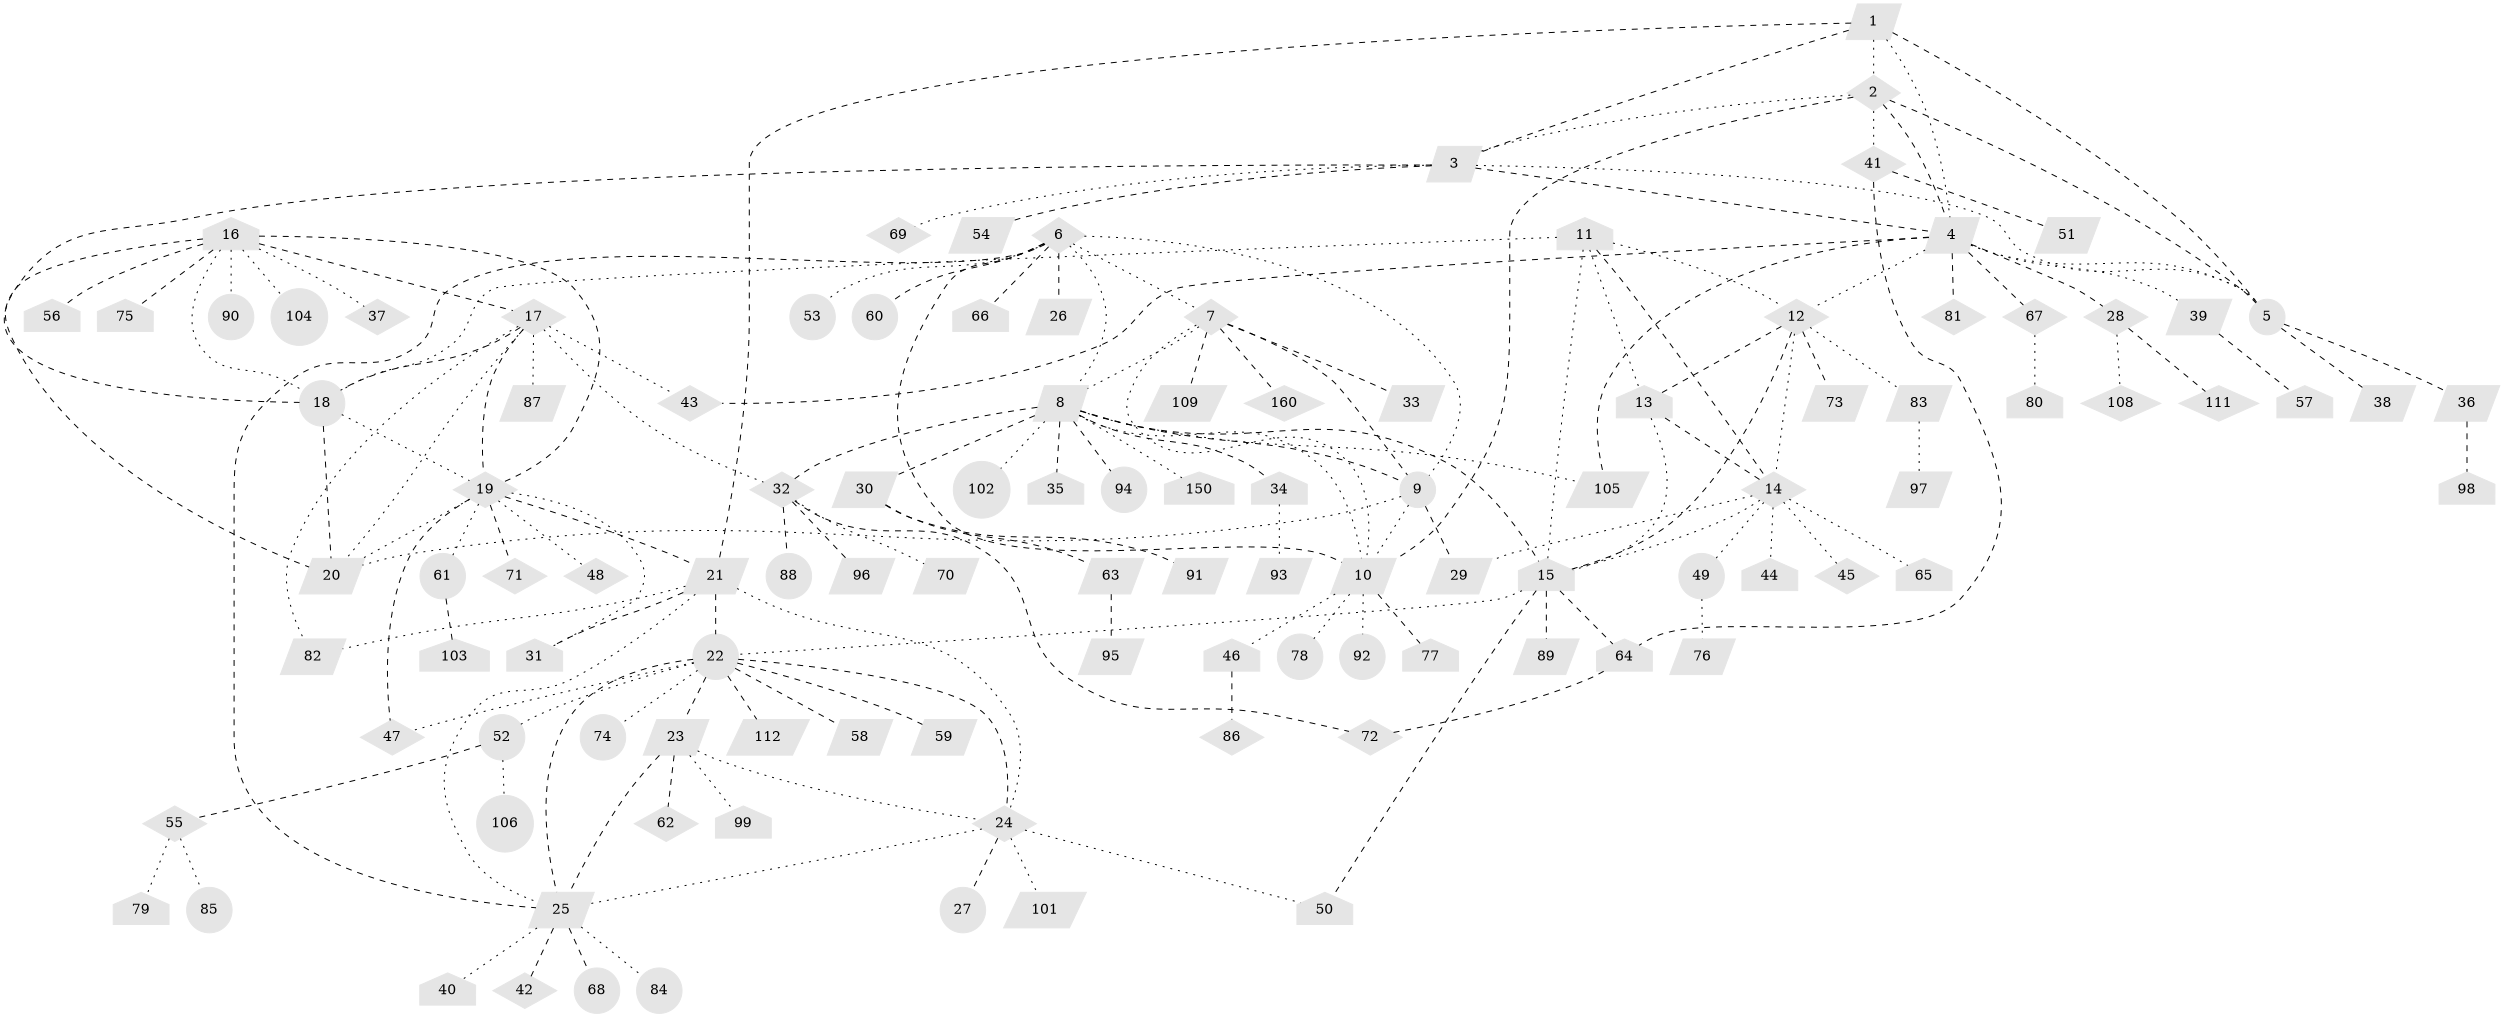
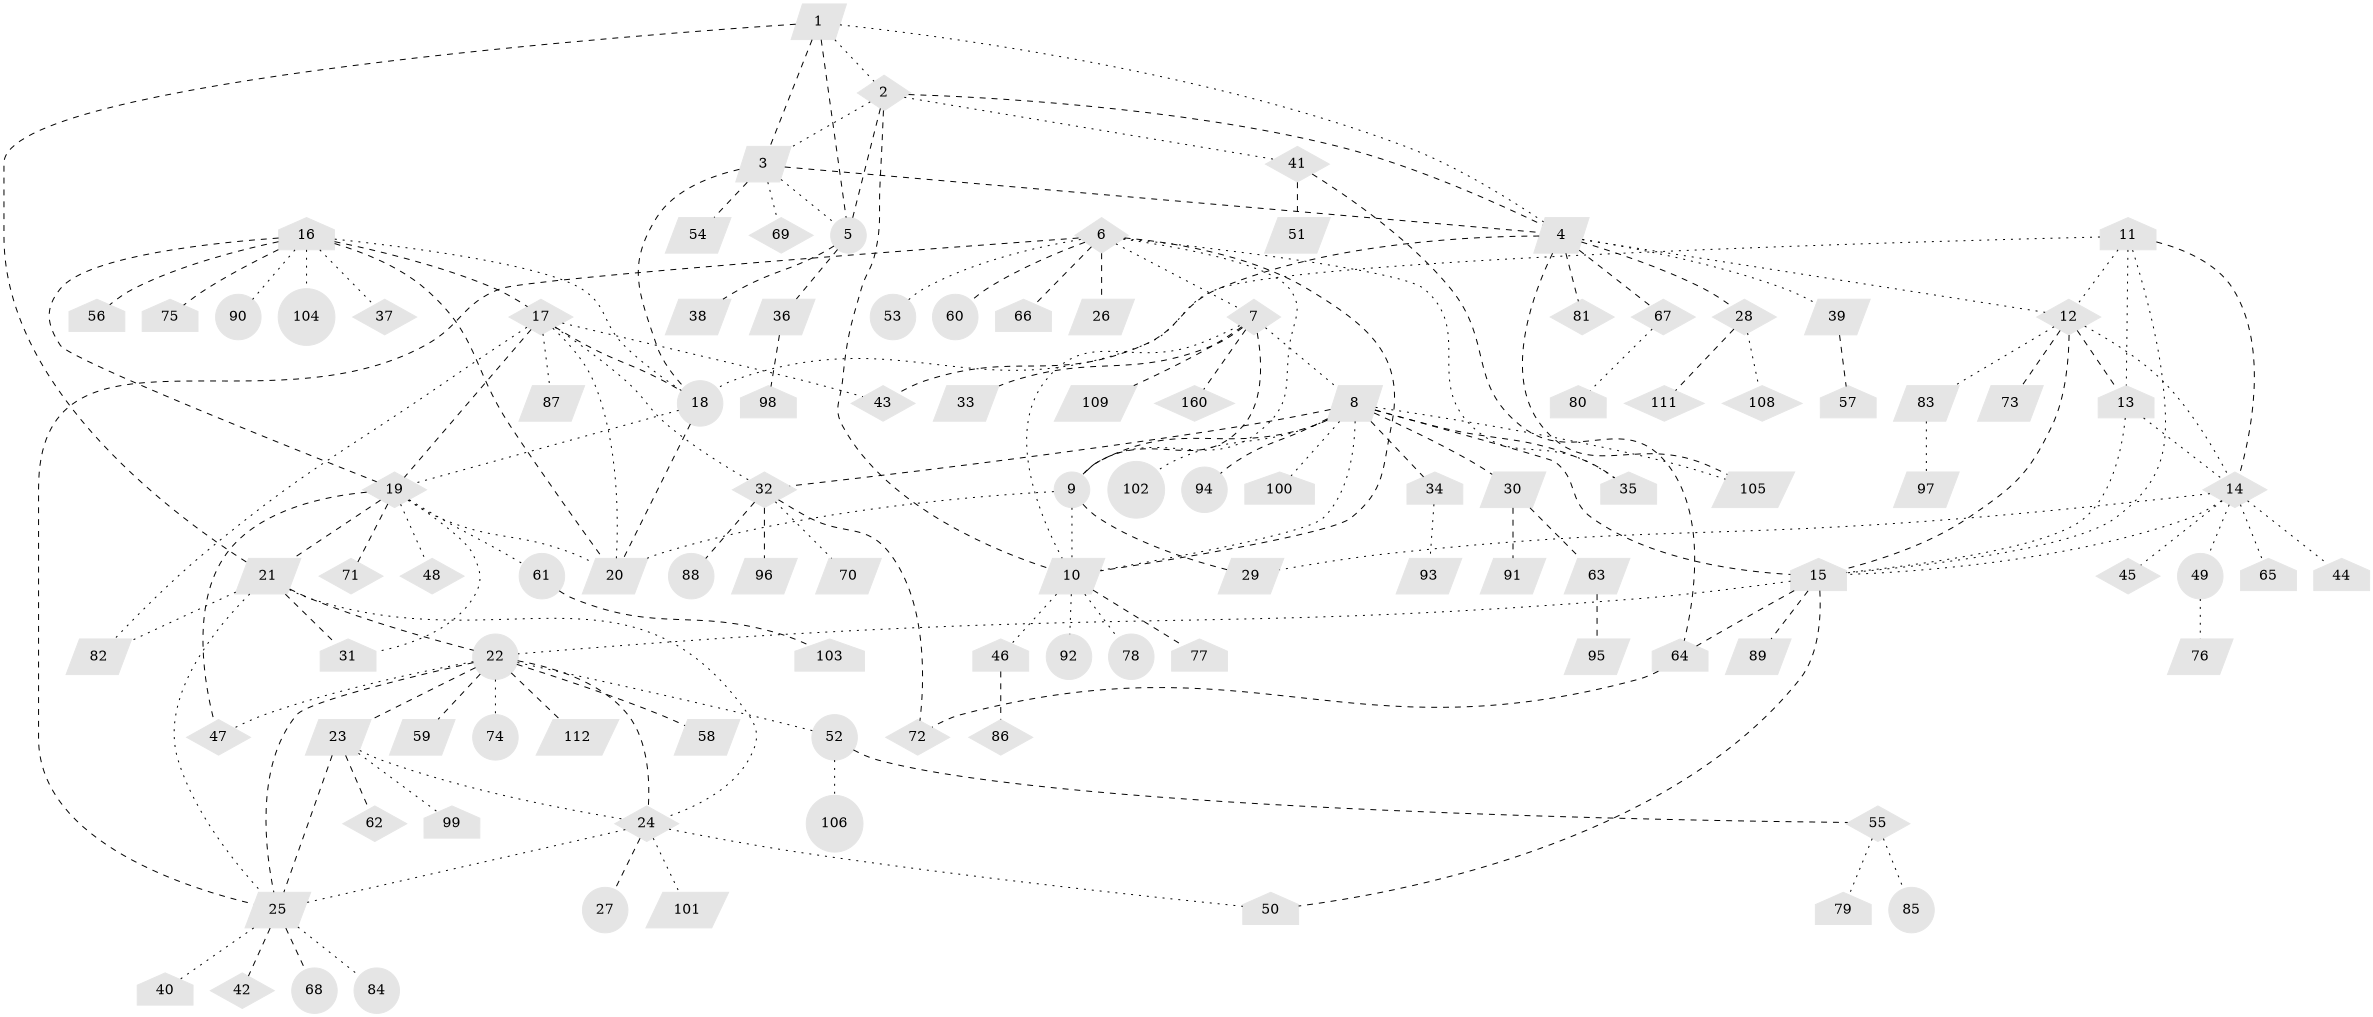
(2117, 263) -> none
(1106, 314) -> (1424, 289)
(1712, 449) -> (2183, 449)
(1199, 490) -> (1280, 490)
